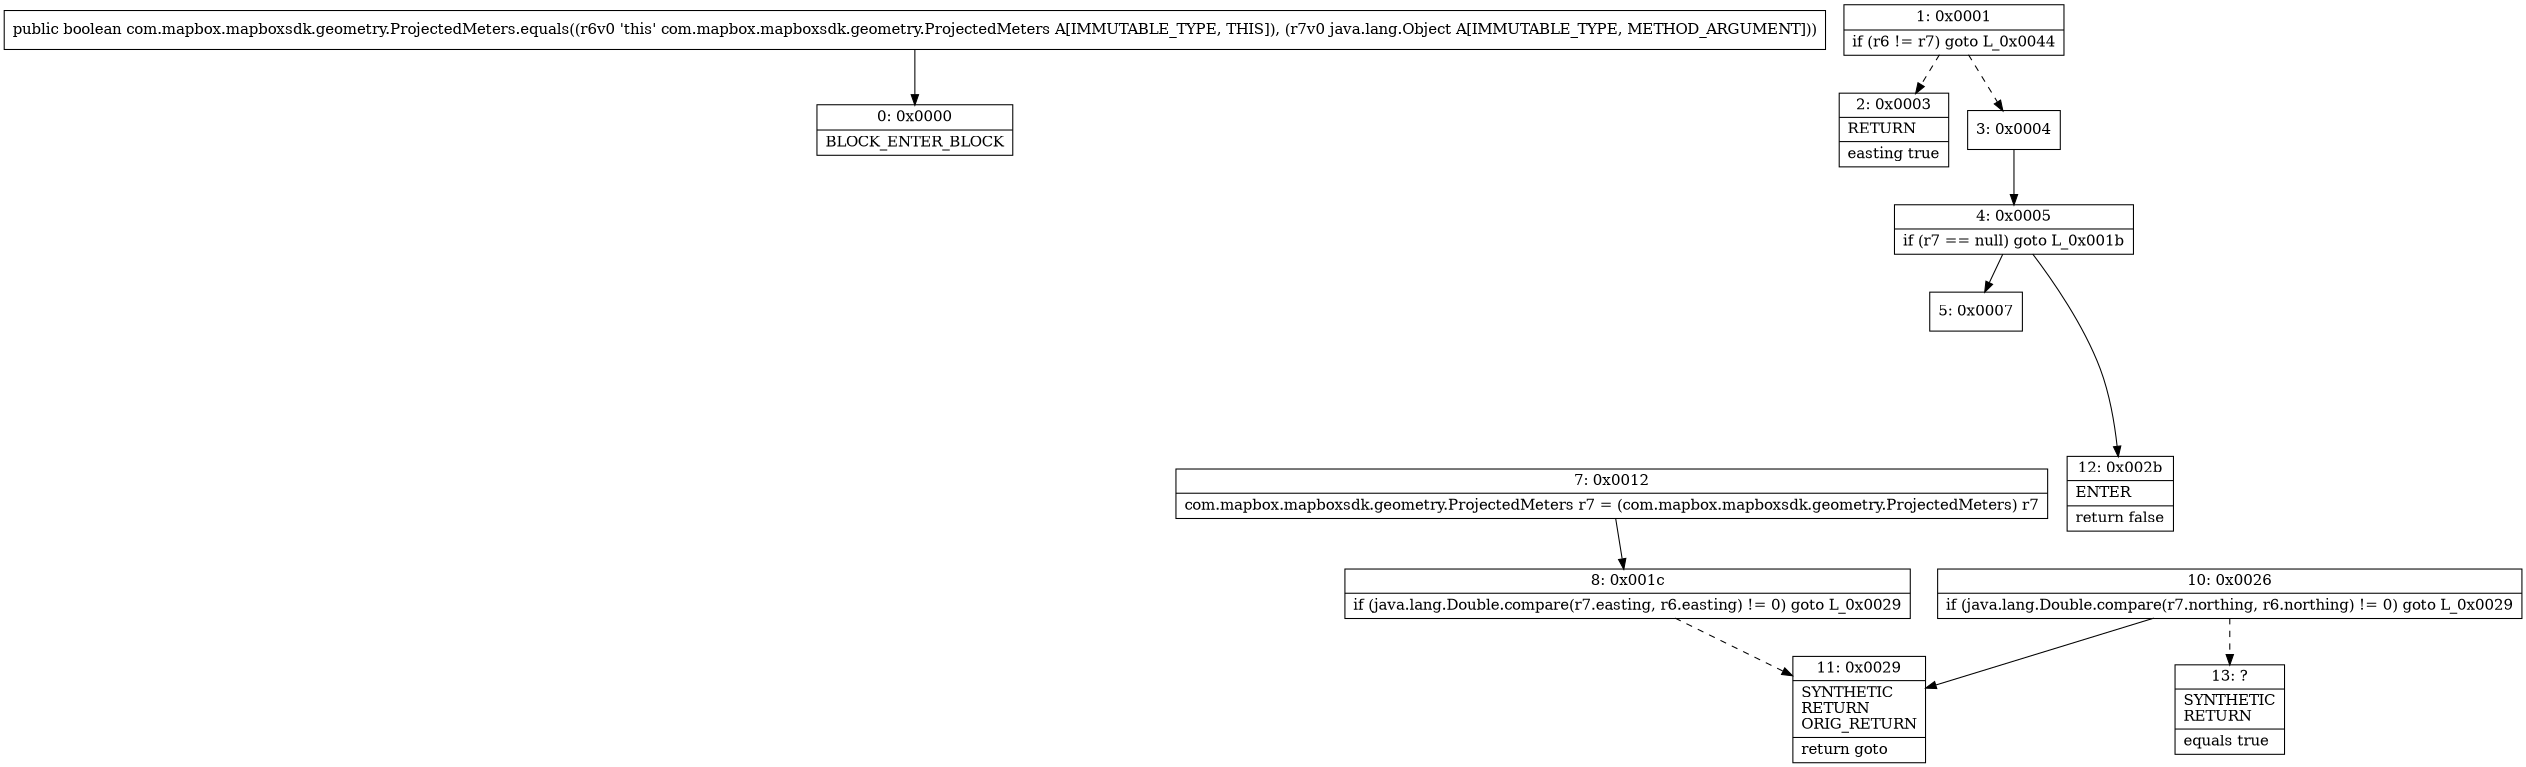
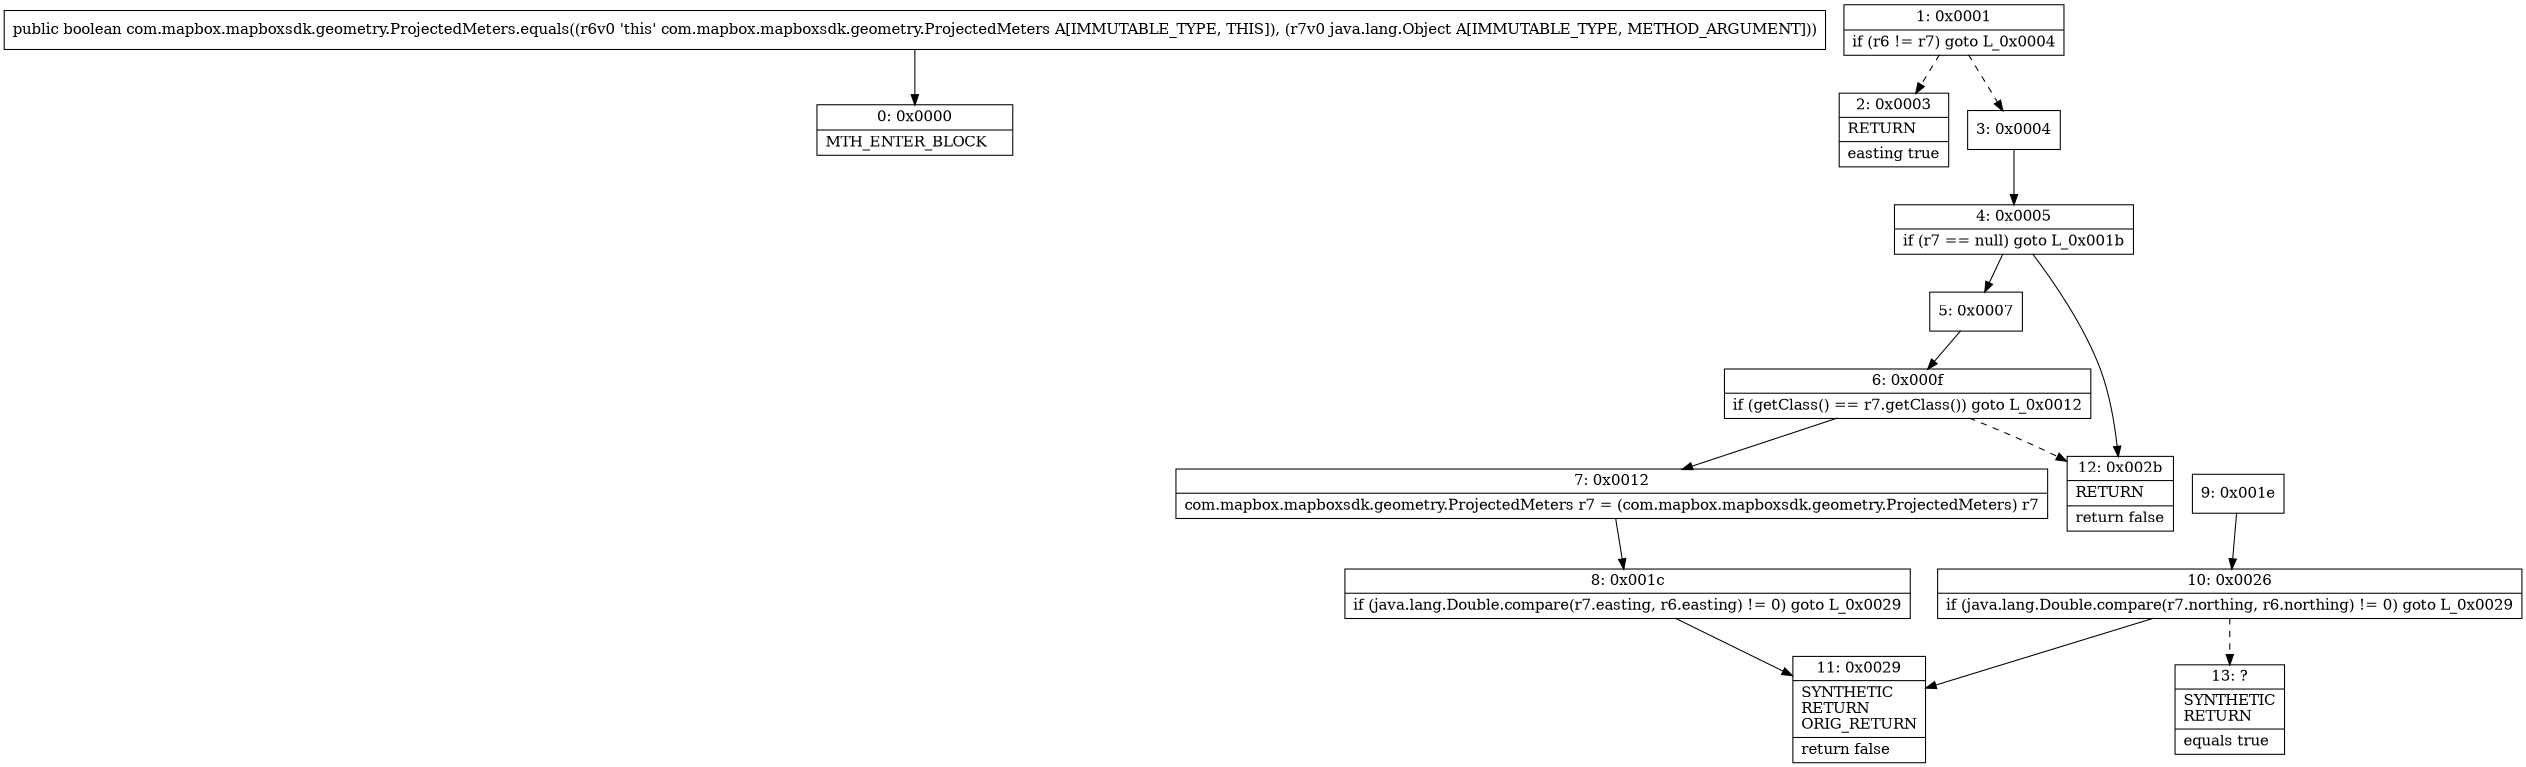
(1954, 42) -> (1954, 42)
(915, 142) -> (906, 142)
none -> (1908, 394)
(2103, 493) -> (2110, 493)
none -> (2238, 494)
(1729, 645) -> (1729, 645)
(1844, 750) -> (1846, 750)
